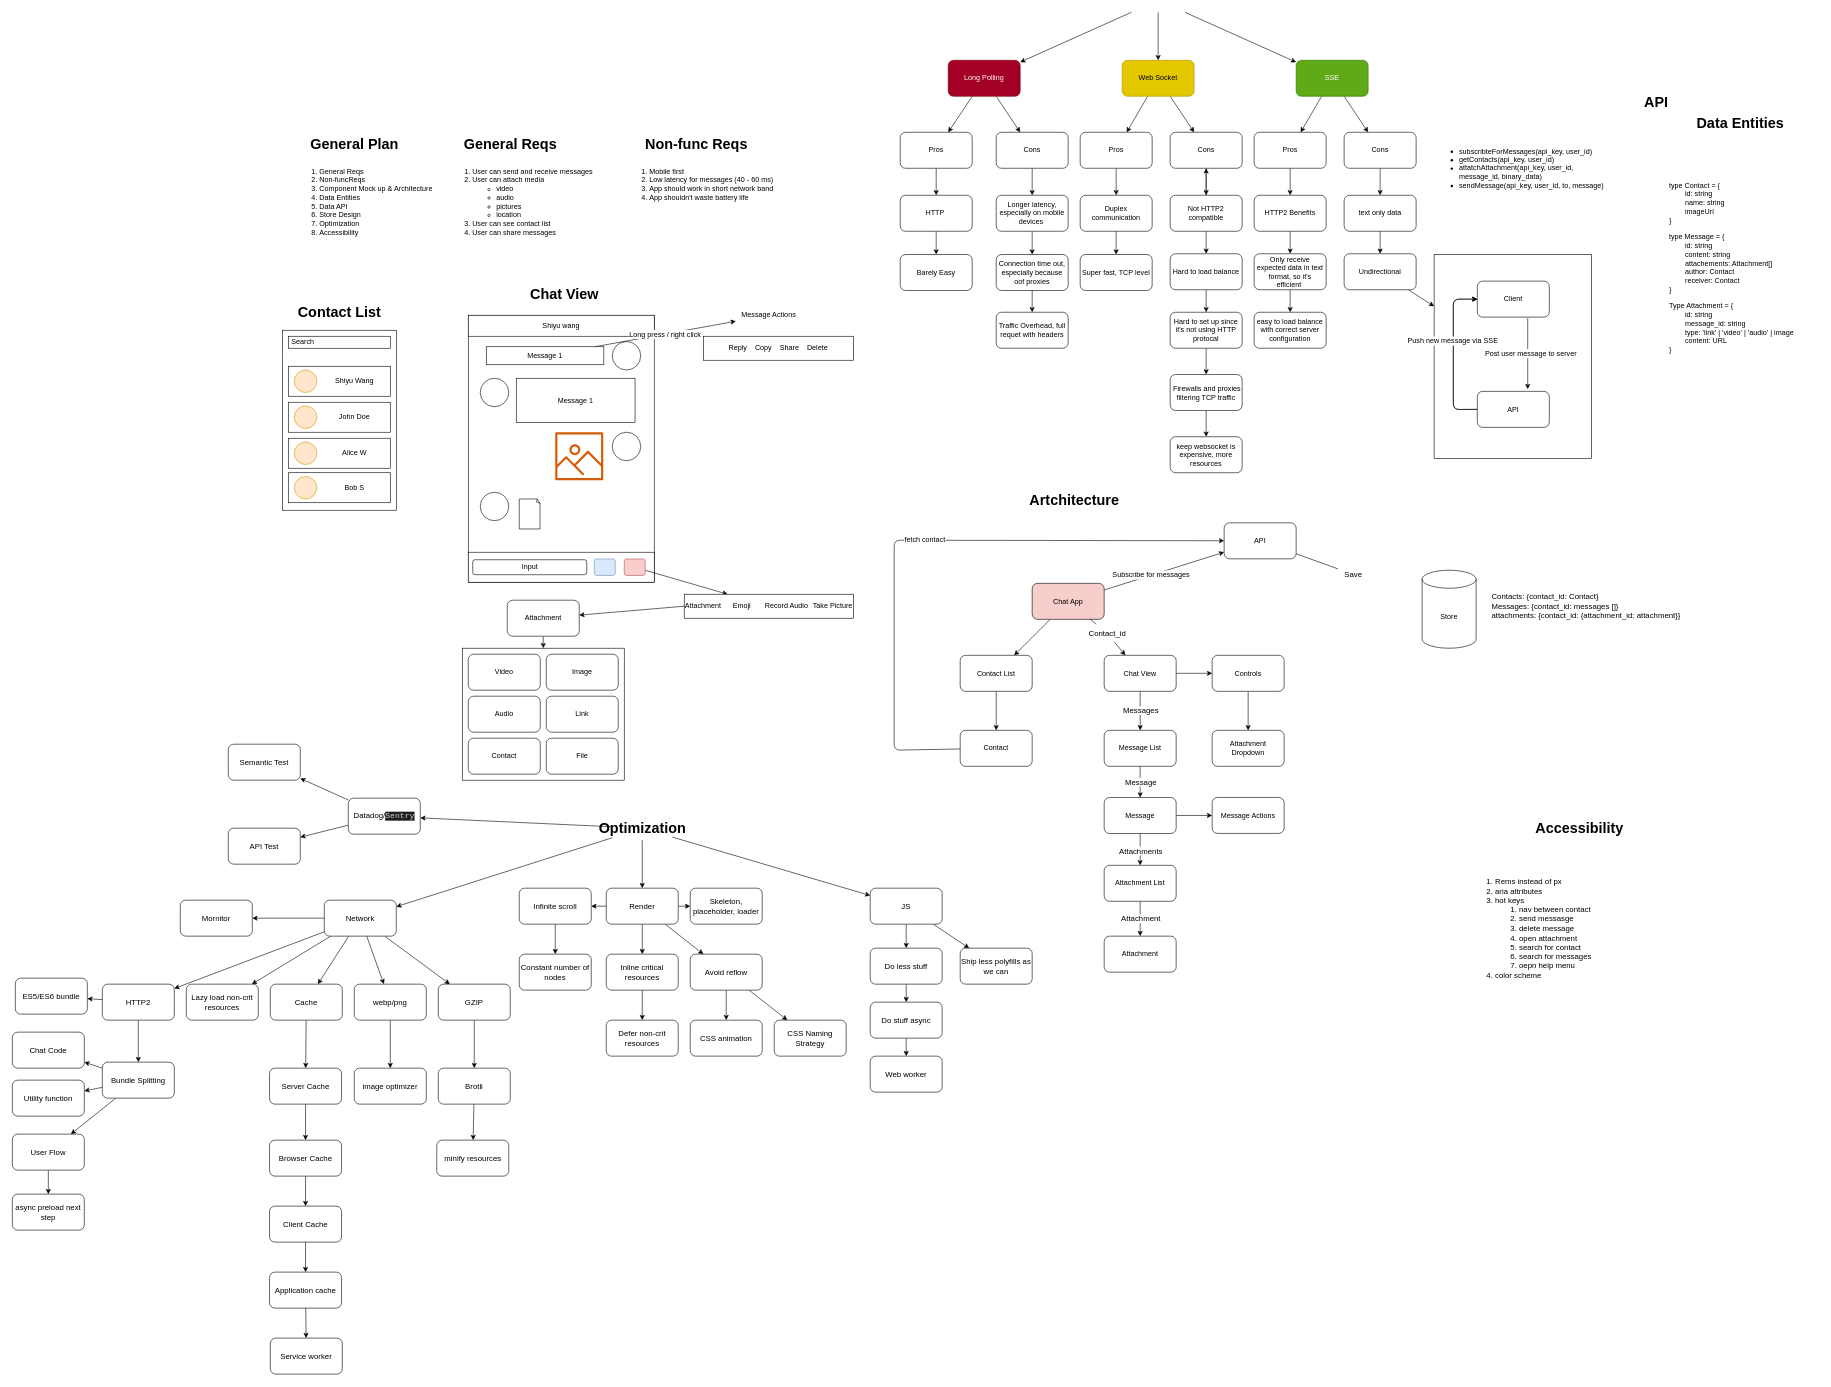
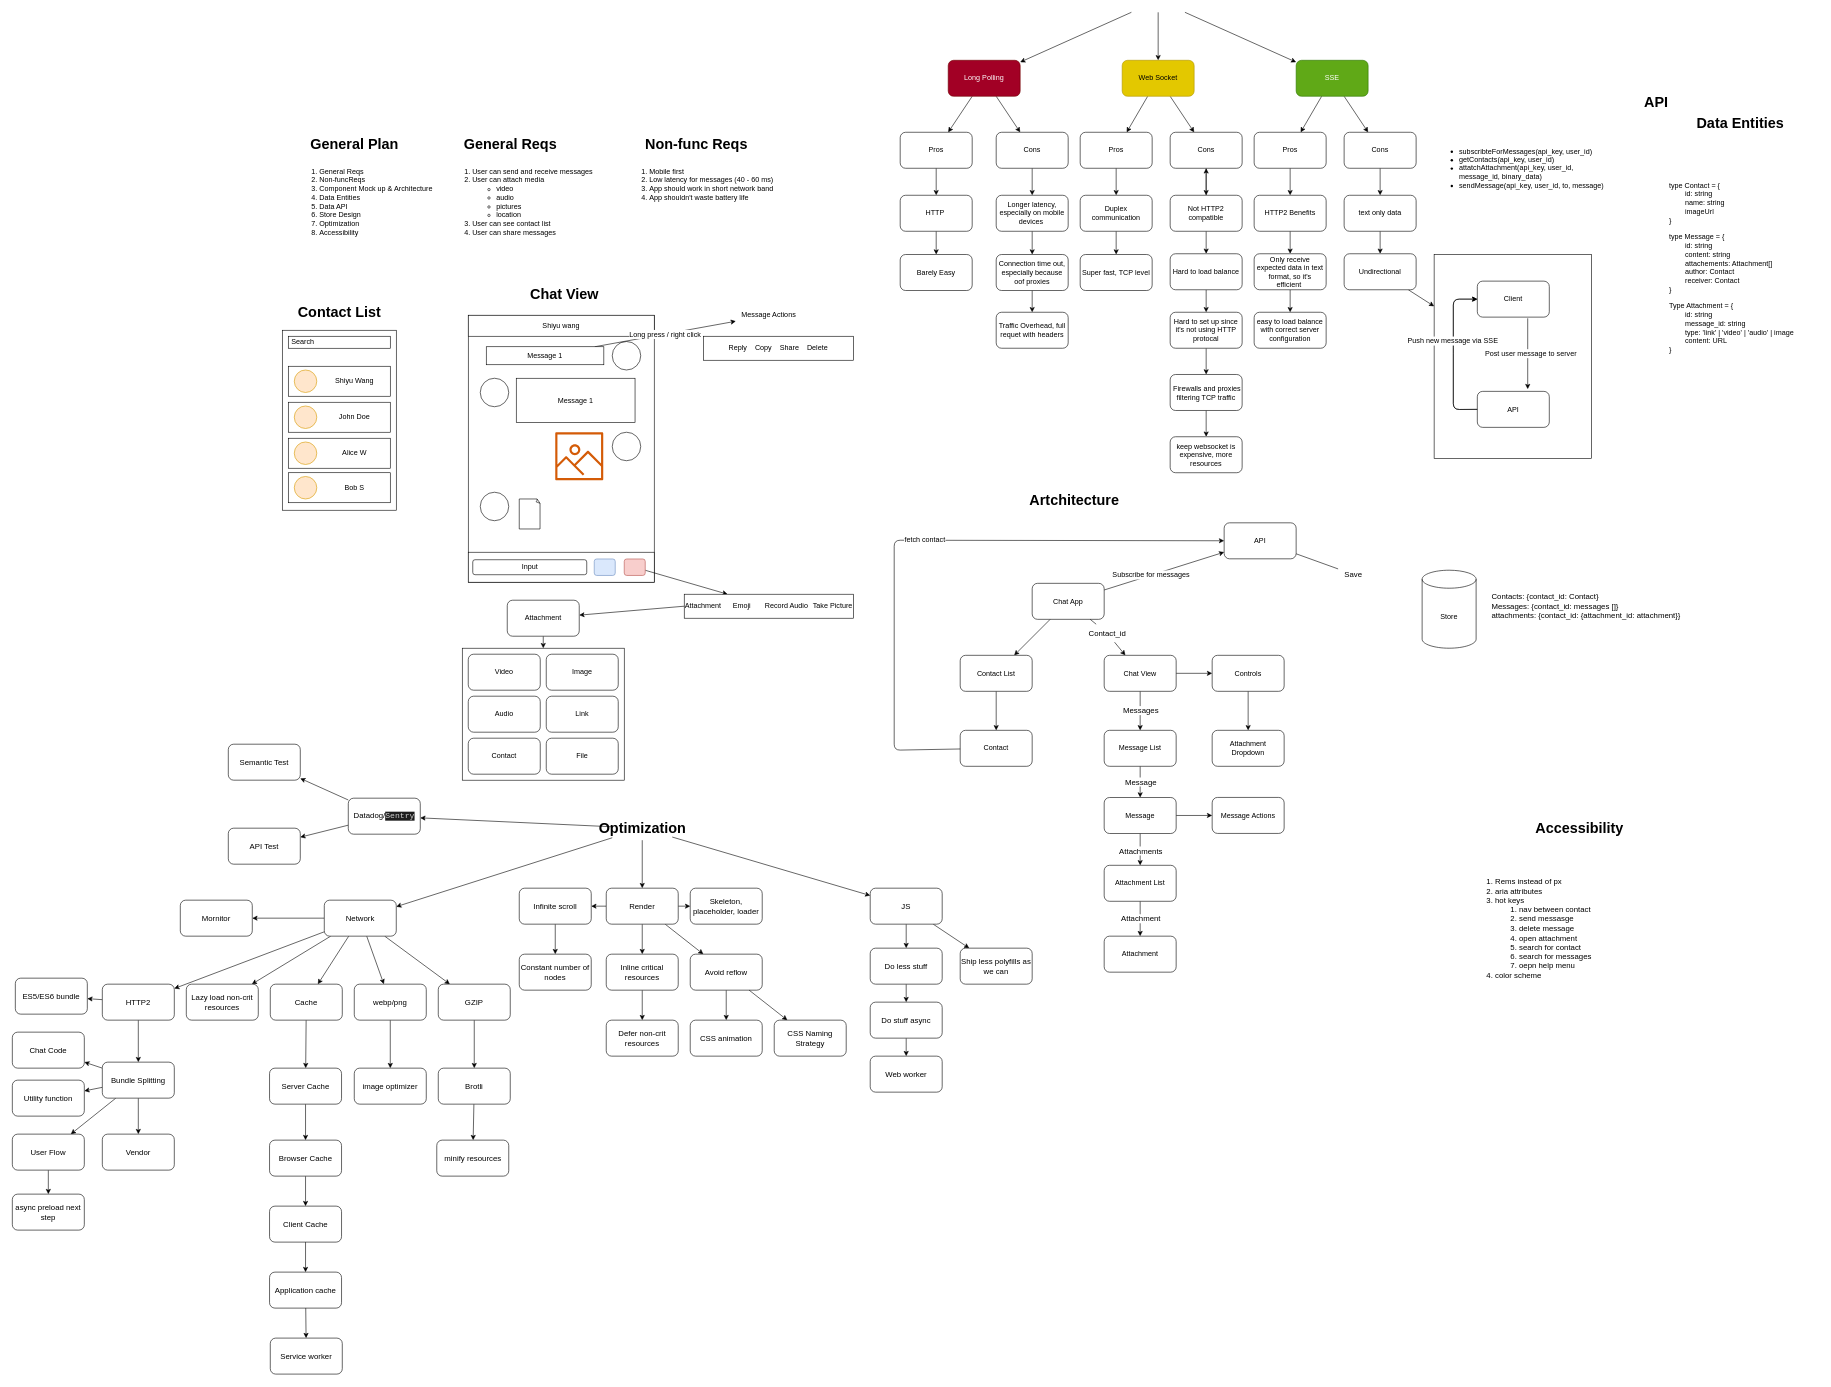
(1068, 601) -> (1068, 601)
none -> (138, 1128)
none -> (138, 1152)
